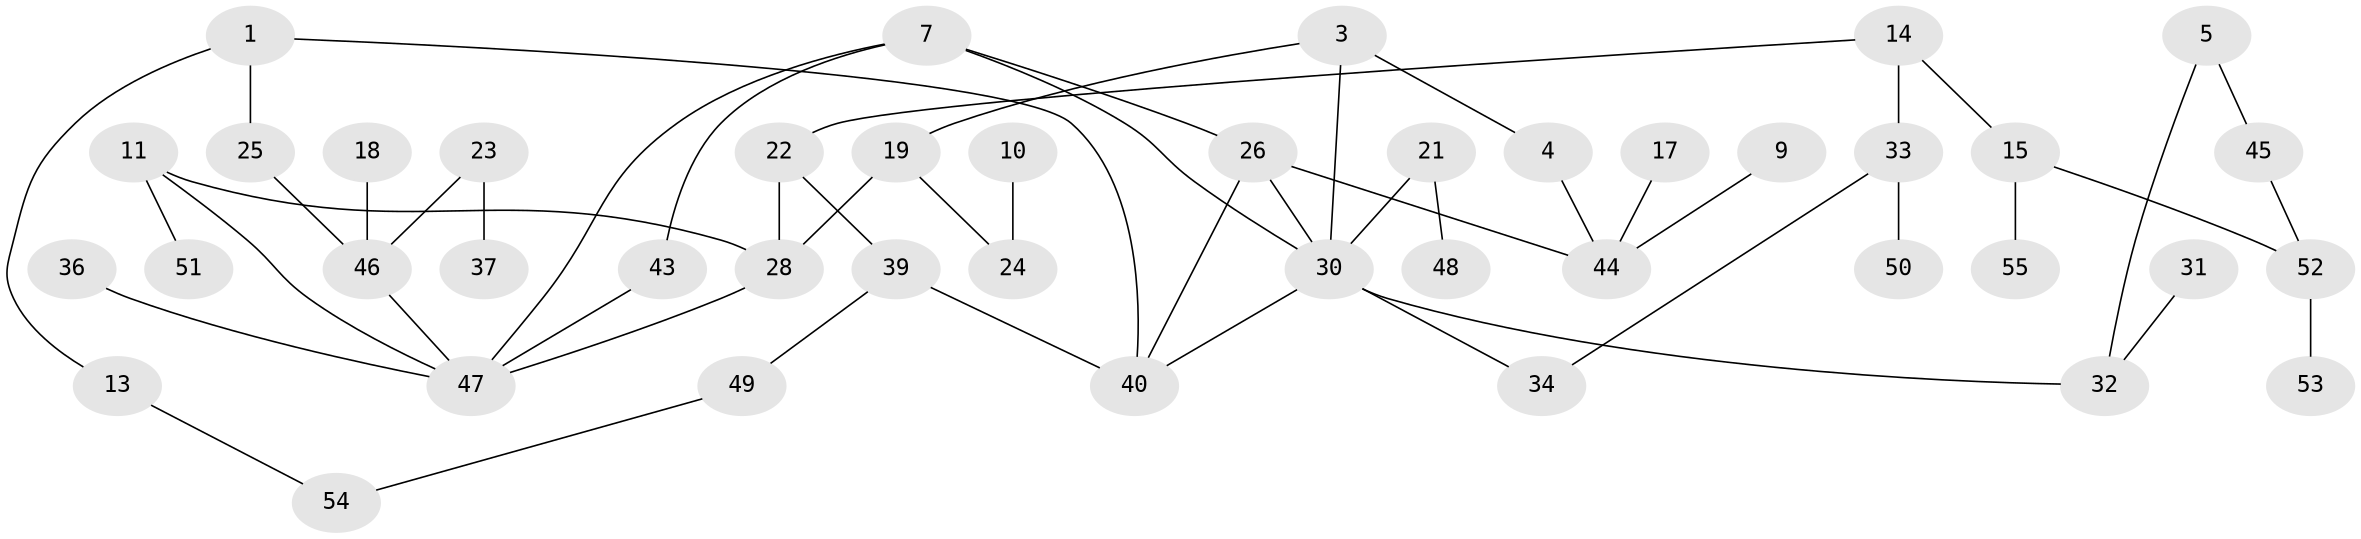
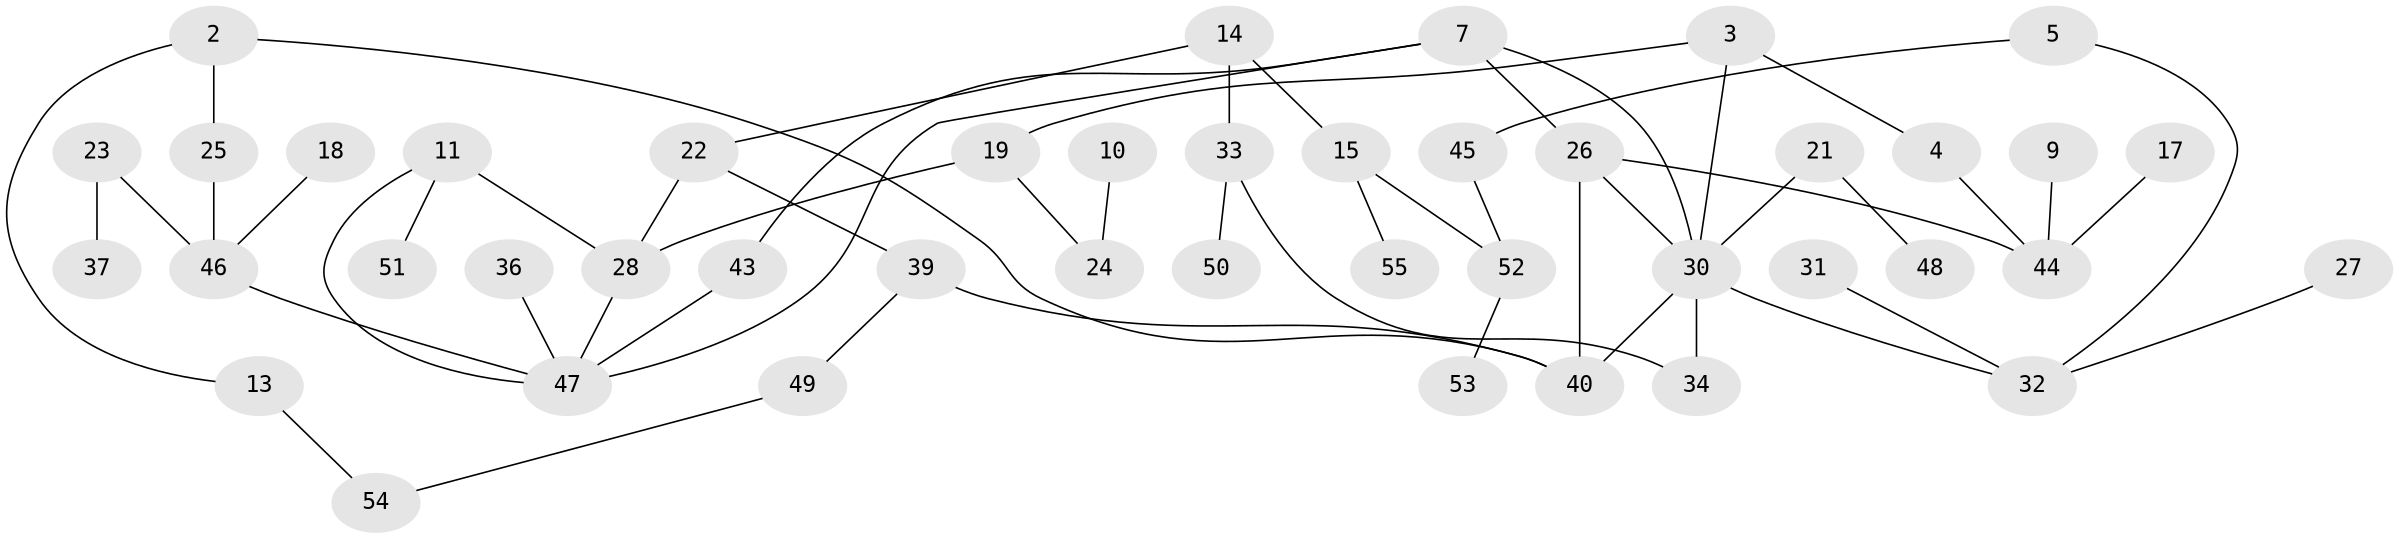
(250, 36) -> (214, 36)
none -> (2349, 269)
